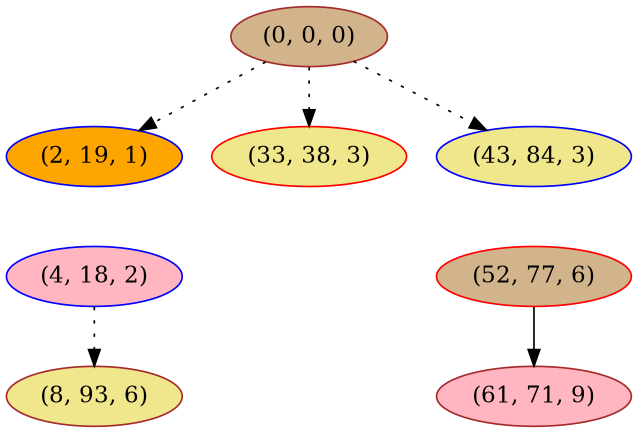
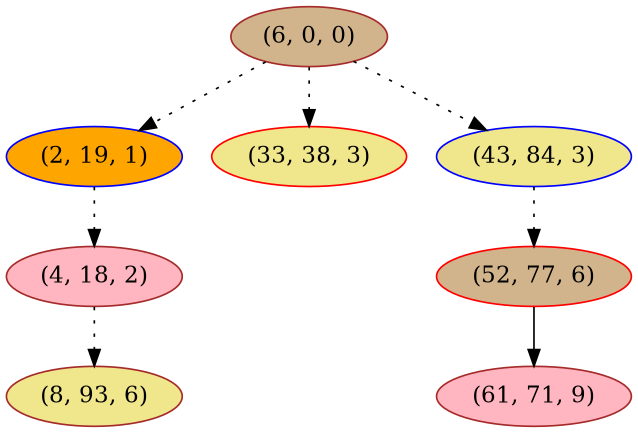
(309, 37) -> (309, 37)
none -> (94, 208)
none -> (534, 208)
(94, 276) -> (94, 276)
